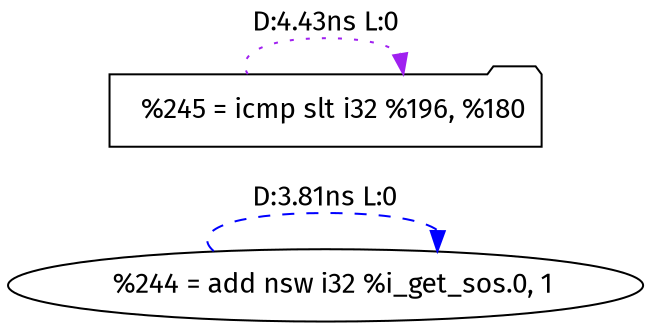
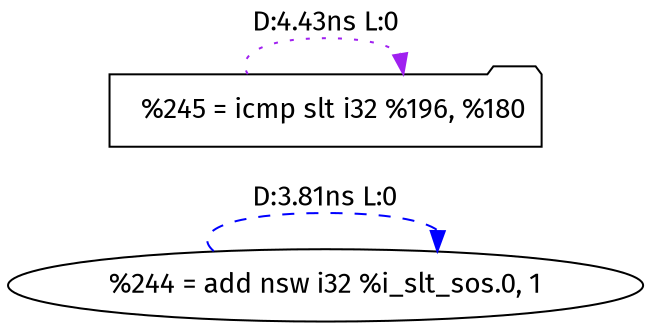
(326, 285) -> (326, 285)
